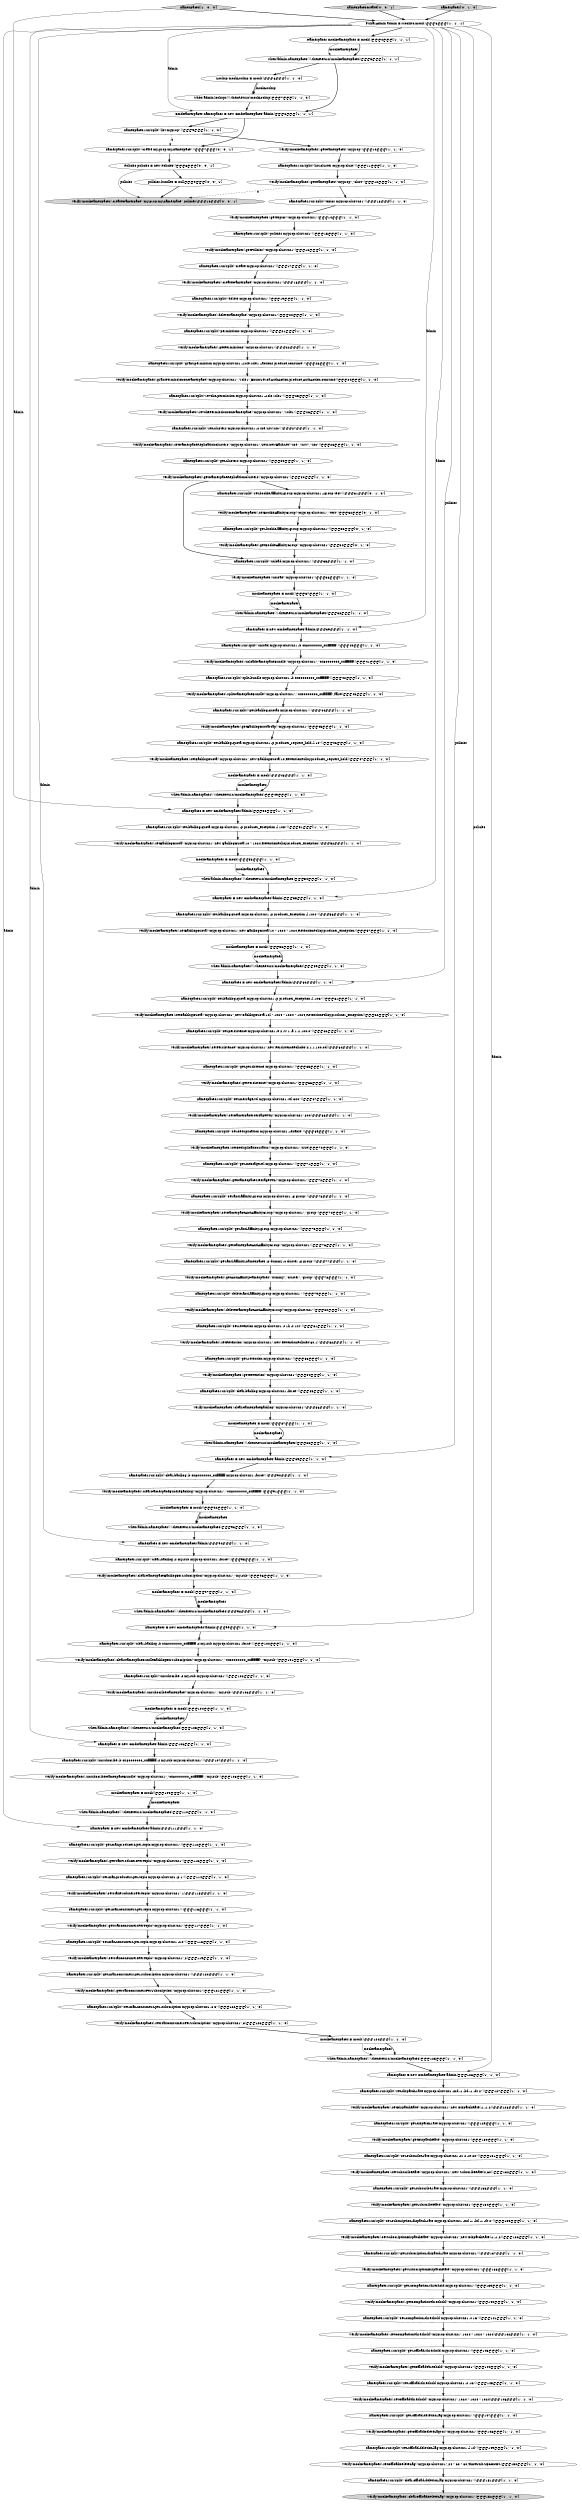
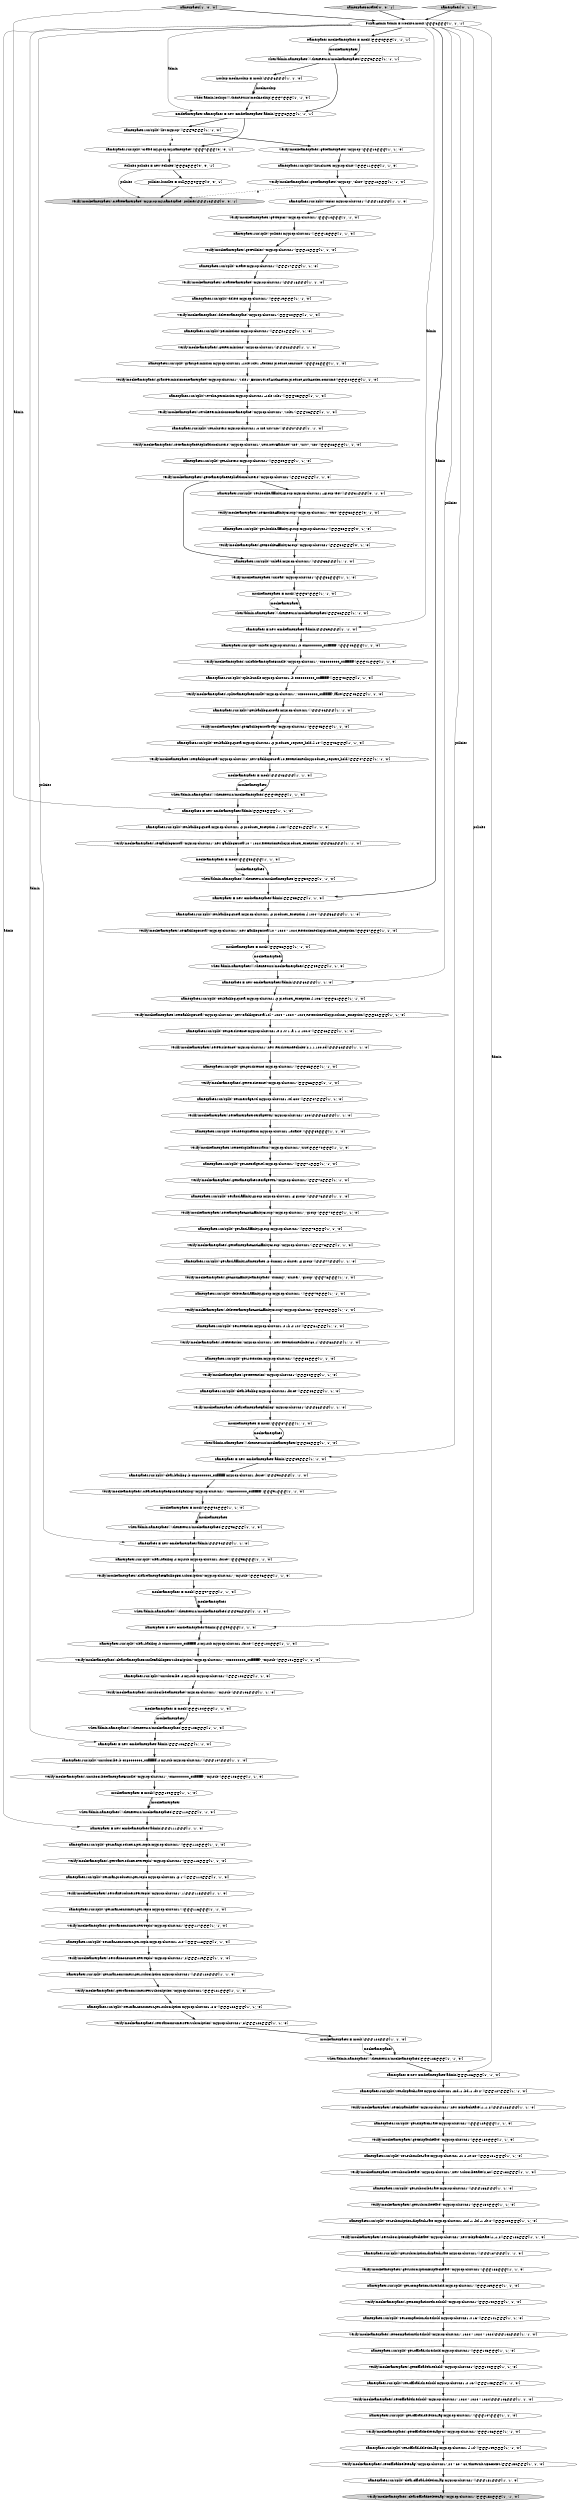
(436, 502) -> (436, 502)
(45, 785) -> (45, 785)
